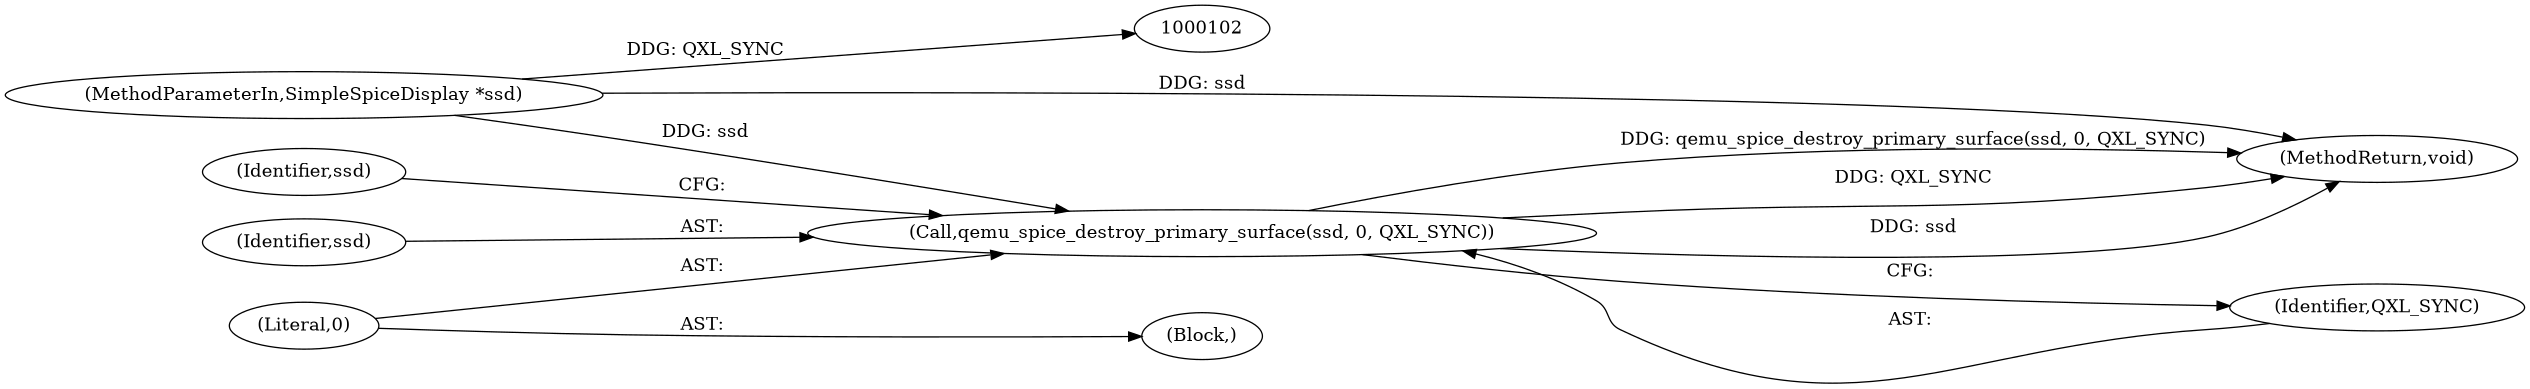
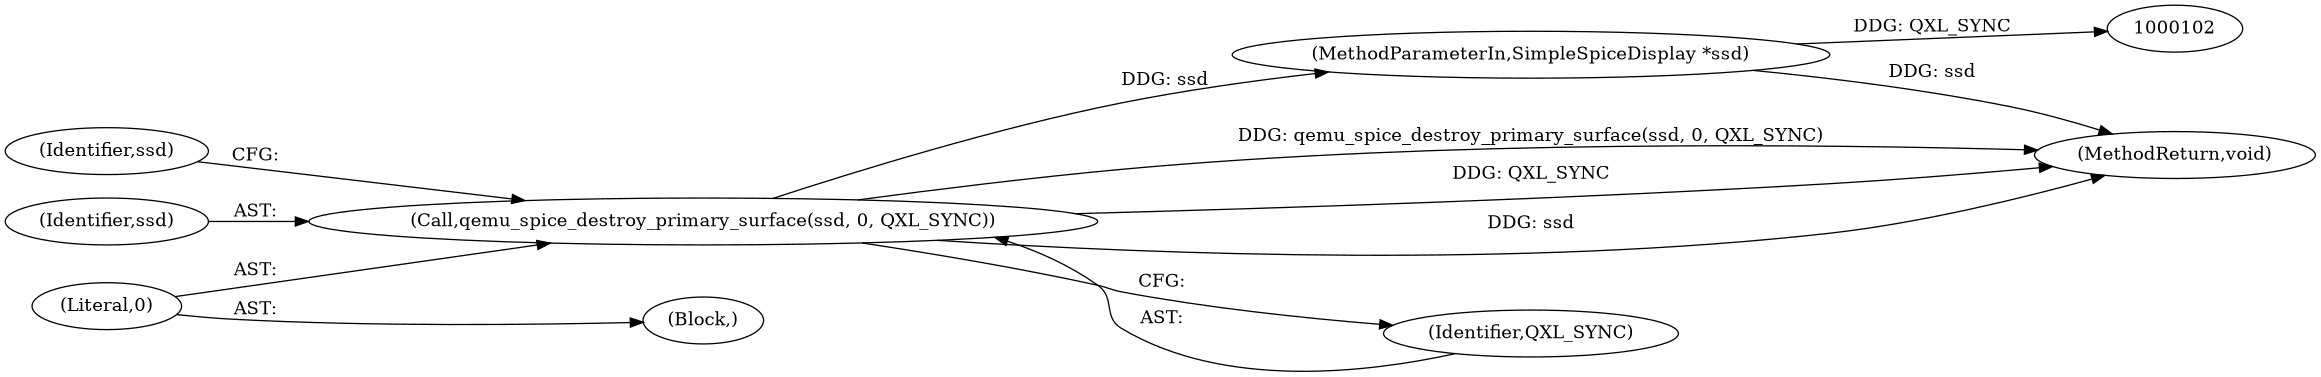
(755, 160) -> (1041, 121)
